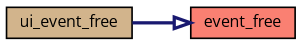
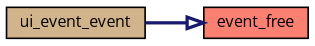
(69, 23) -> (76, 23)
